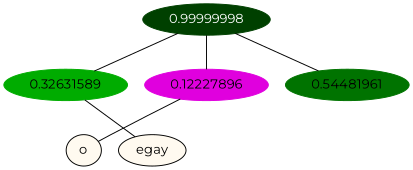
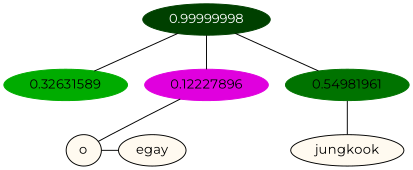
(347, 85) -> (347, 85)
(110, 118) -> (110, 150)
none -> (347, 150)
